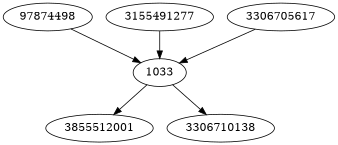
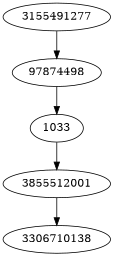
(281, 17) -> none
(160, 41) -> (57, 41)
(187, 97) -> (57, 208)
